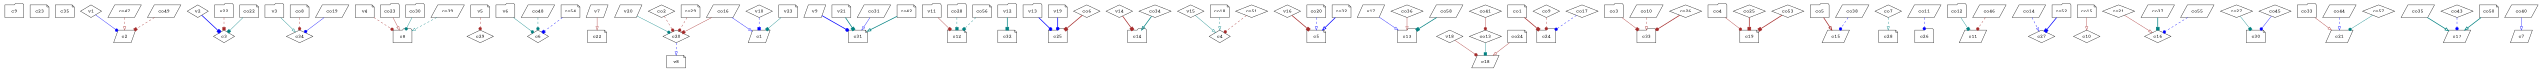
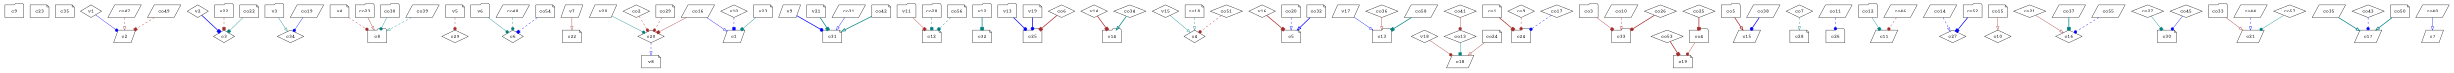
(300, 11) -> none
(1749, 22) -> (1699, 22)
(1845, 23) -> (1756, 23)
